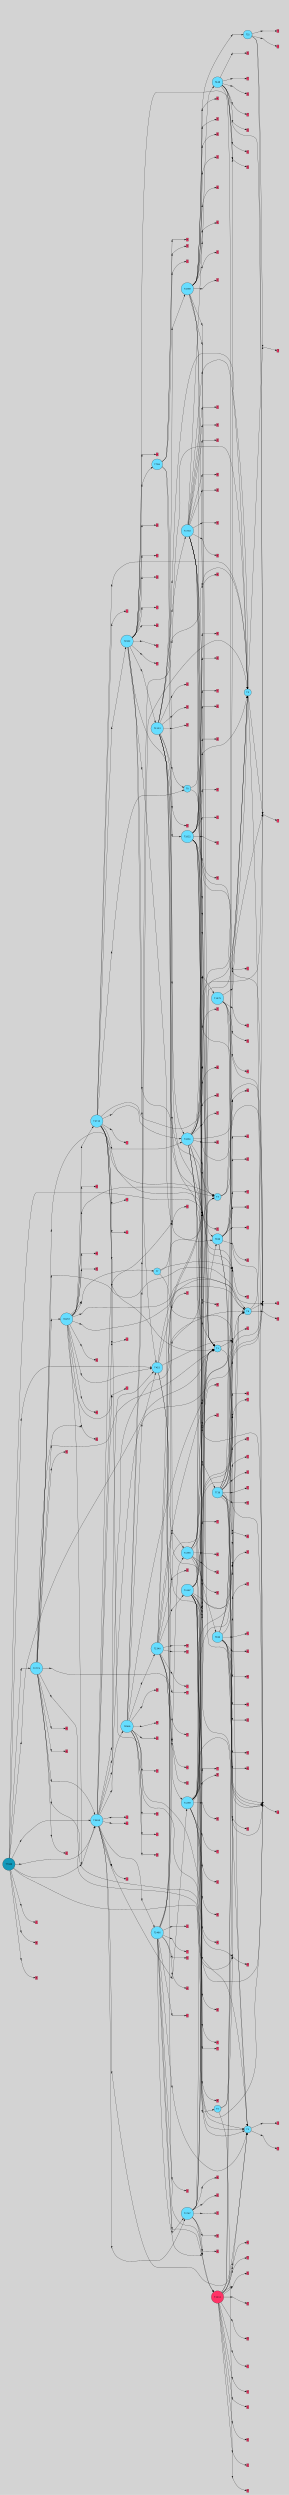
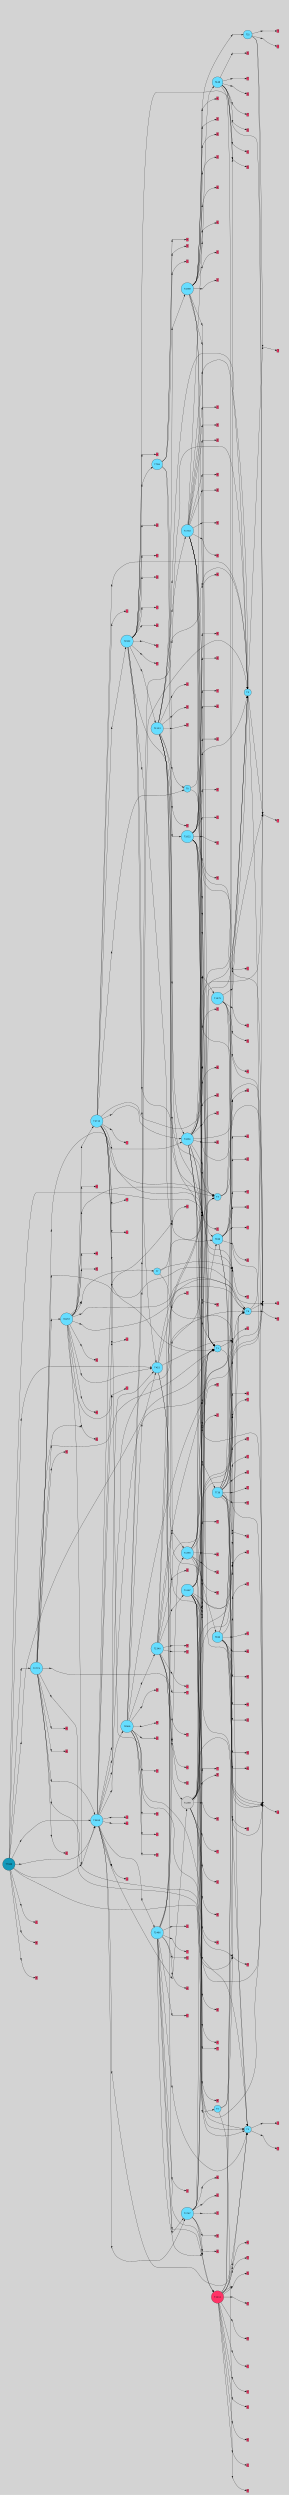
(187, 1803) -> (187, 1803)
